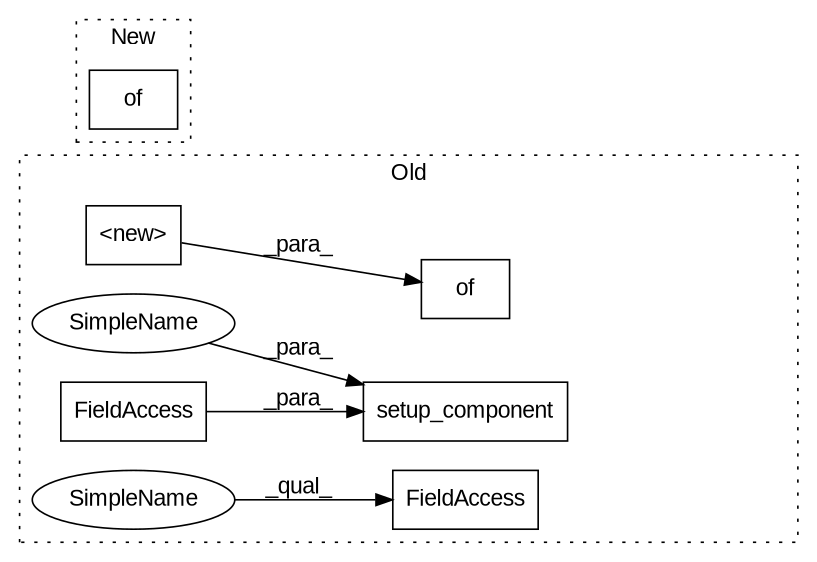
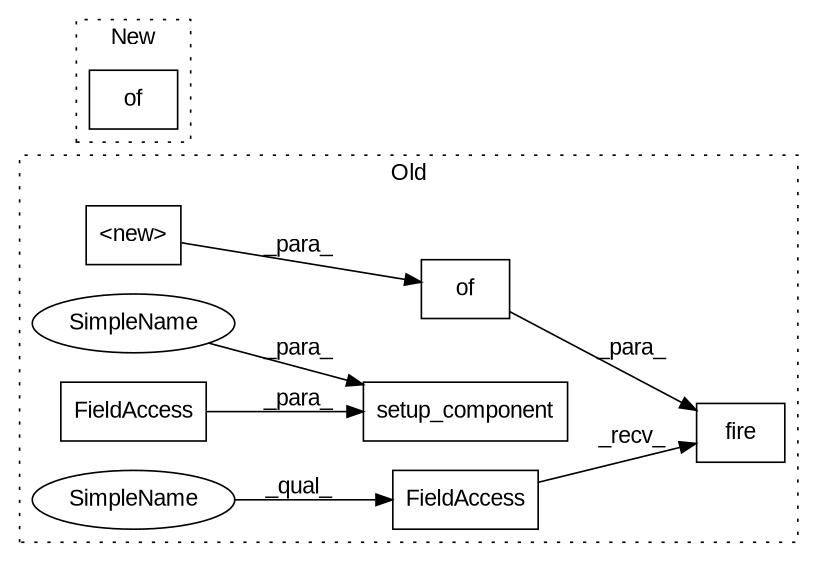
none -> (741, 433)
